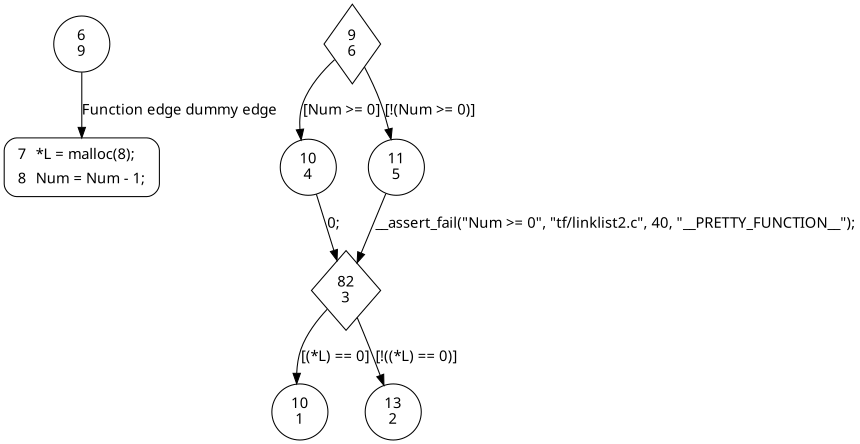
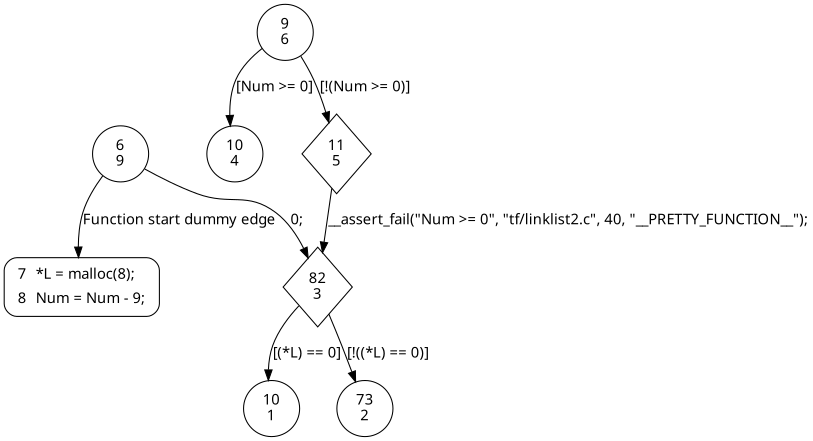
(352, 44) -> (285, 32)
(180, 111) -> (179, 220)
(396, 167) -> (337, 154)
(91, 179) -> (91, 299)
(325, 222) -> (231, 200)
(393, 412) -> (365, 409)
